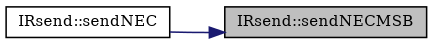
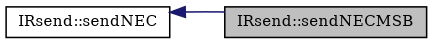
(190, 32) -> (205, 12)
